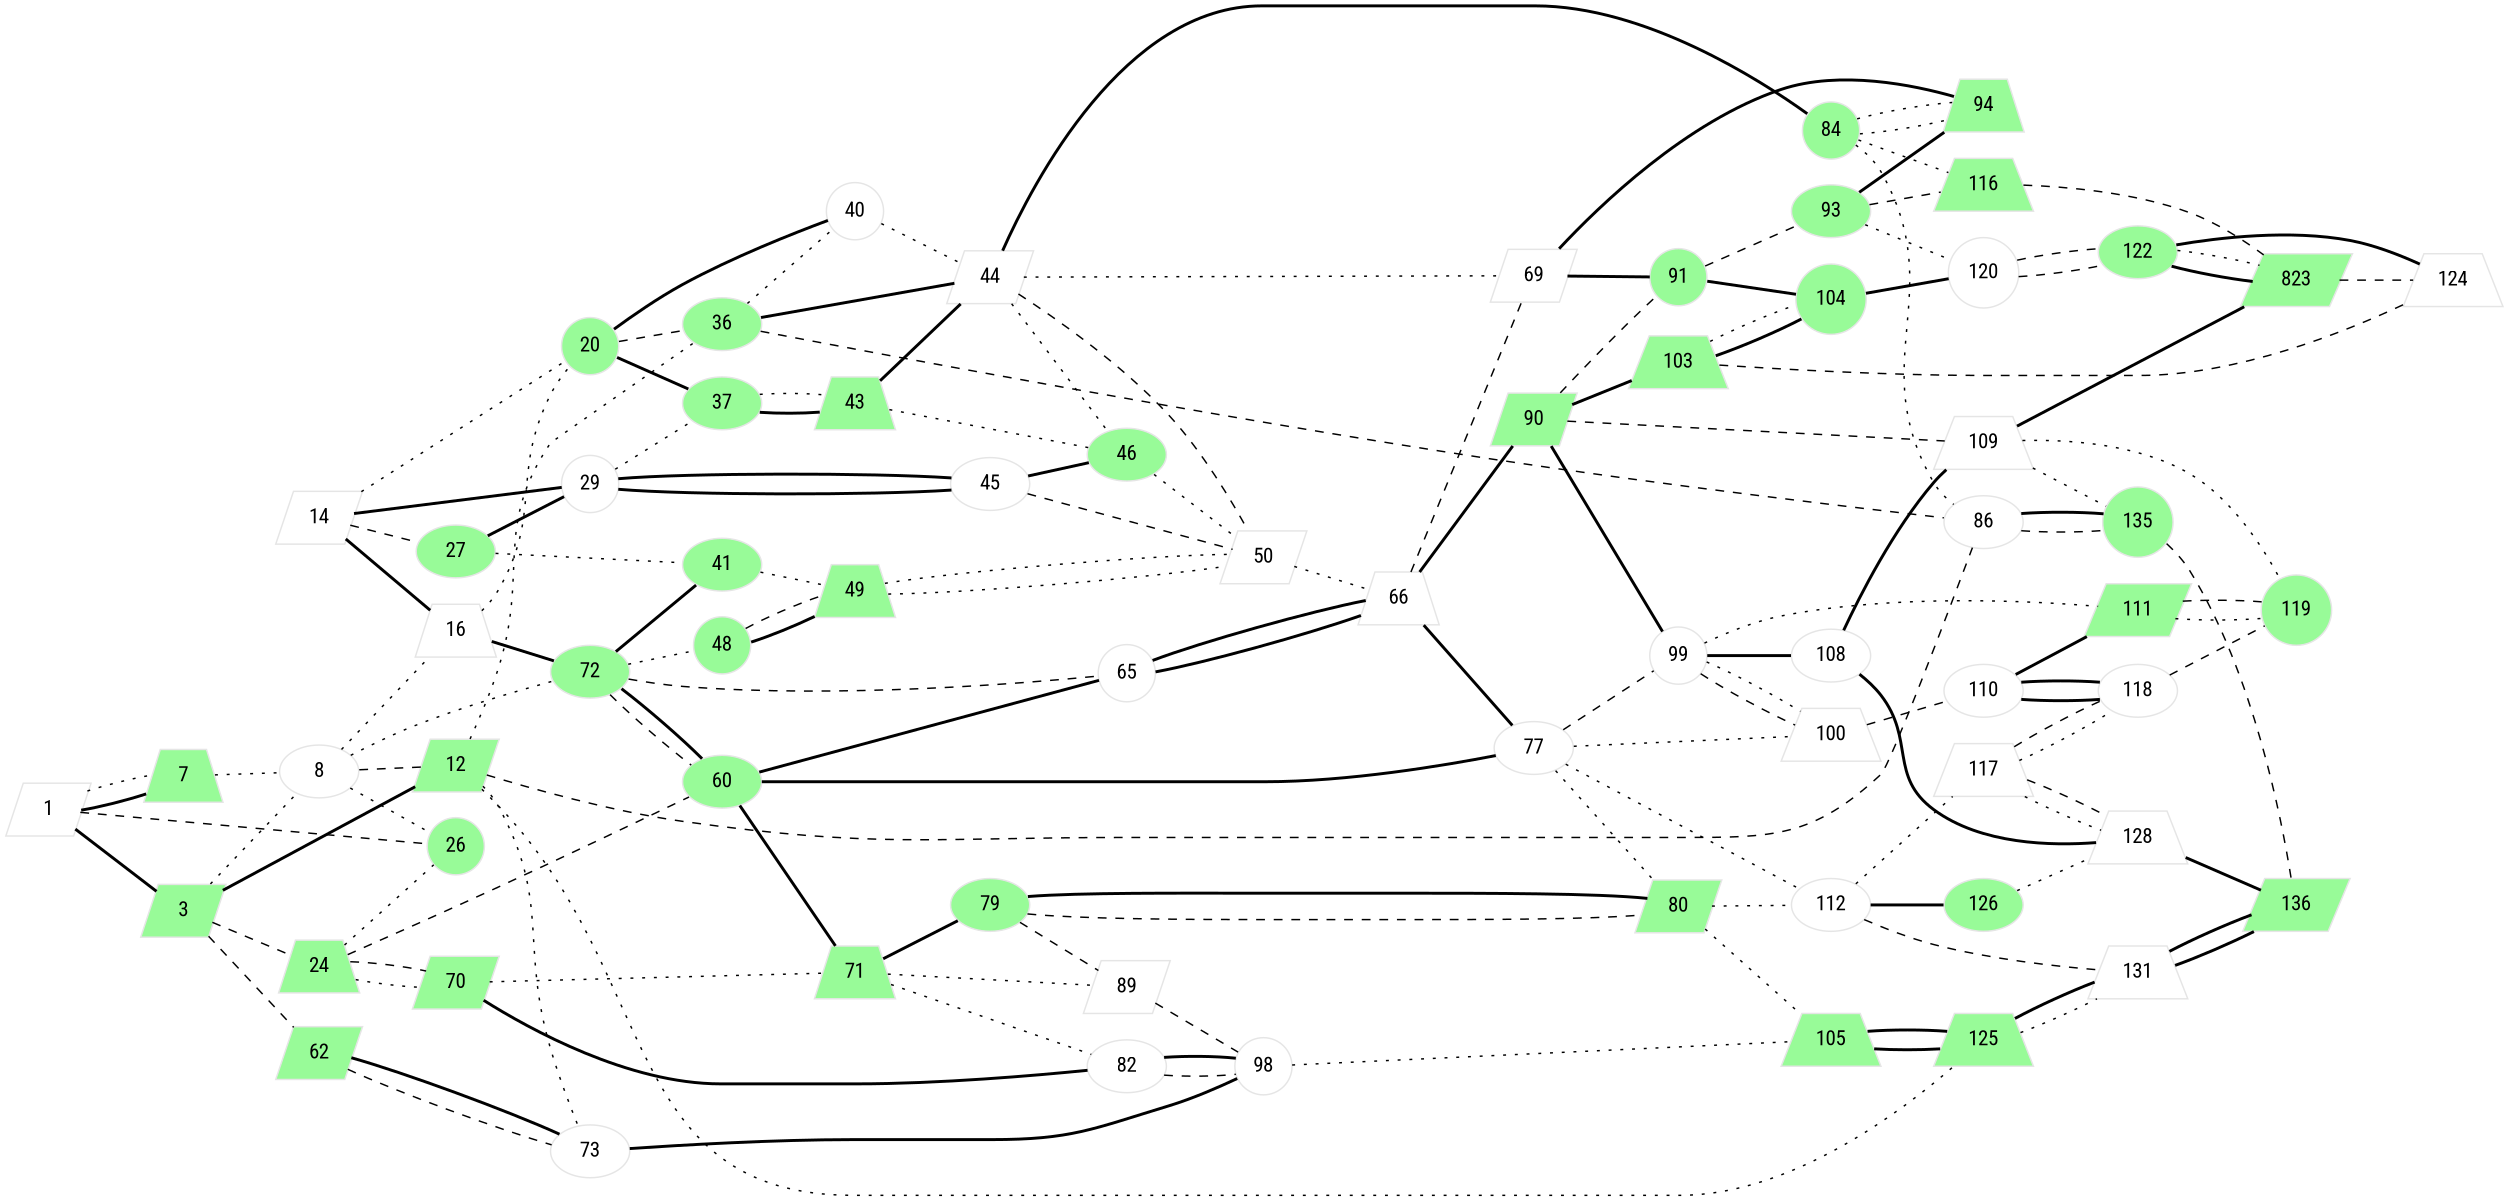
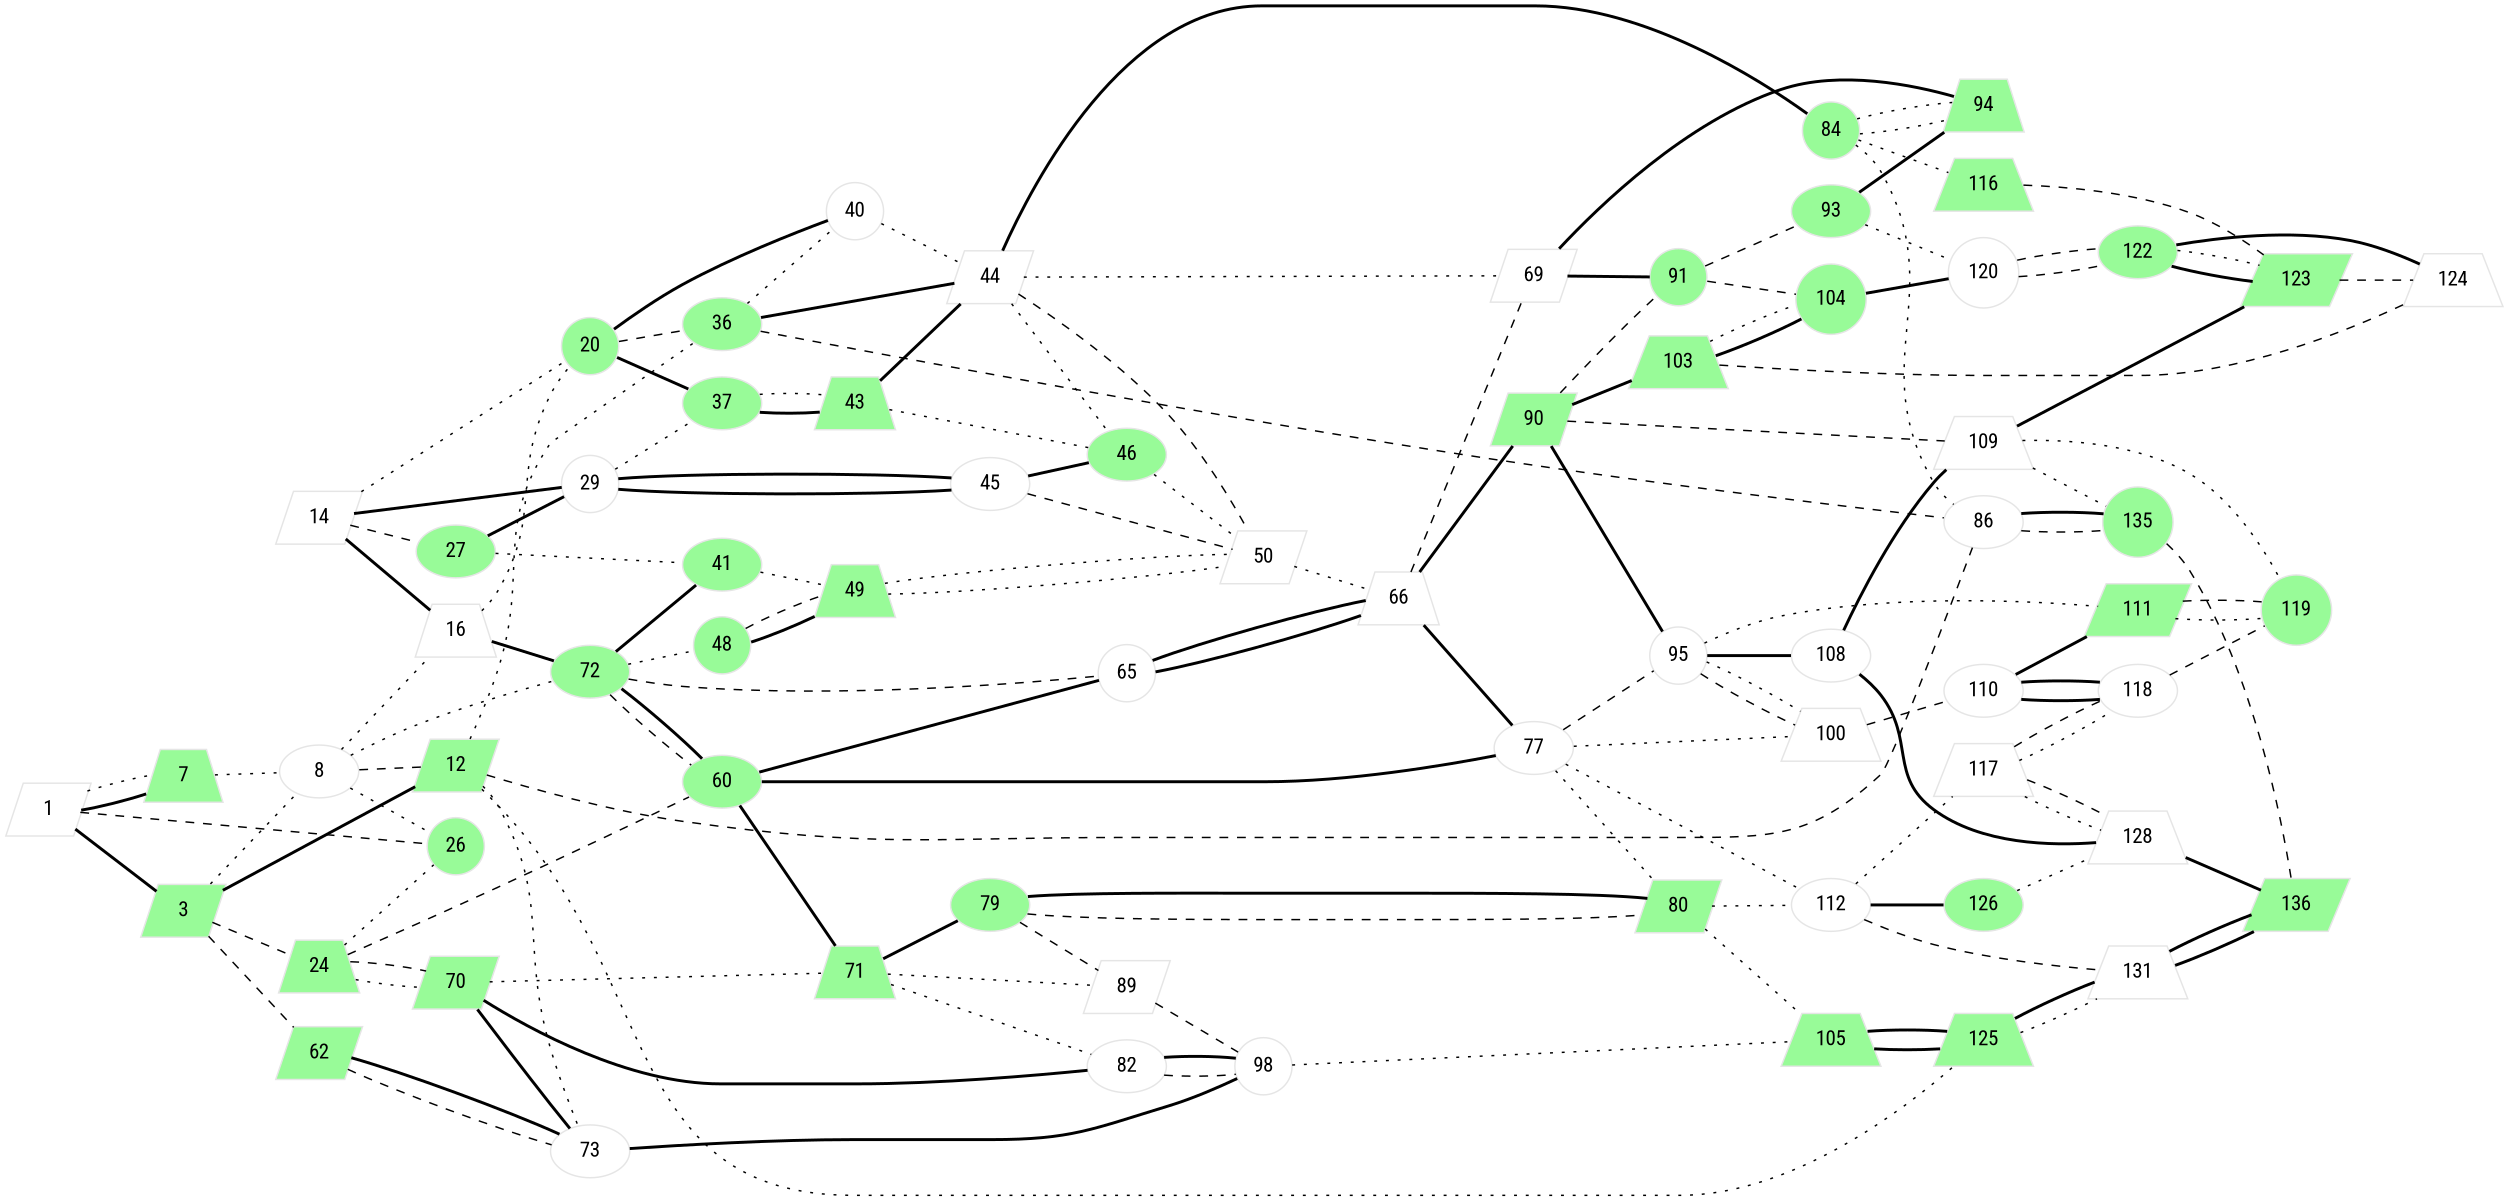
(1905, 198) -> none
(2296, 280) -> (2296, 280)
(1752, 288) -> (1752, 288)
(1678, 656) -> (1678, 656)
none -> (523, 1069)
